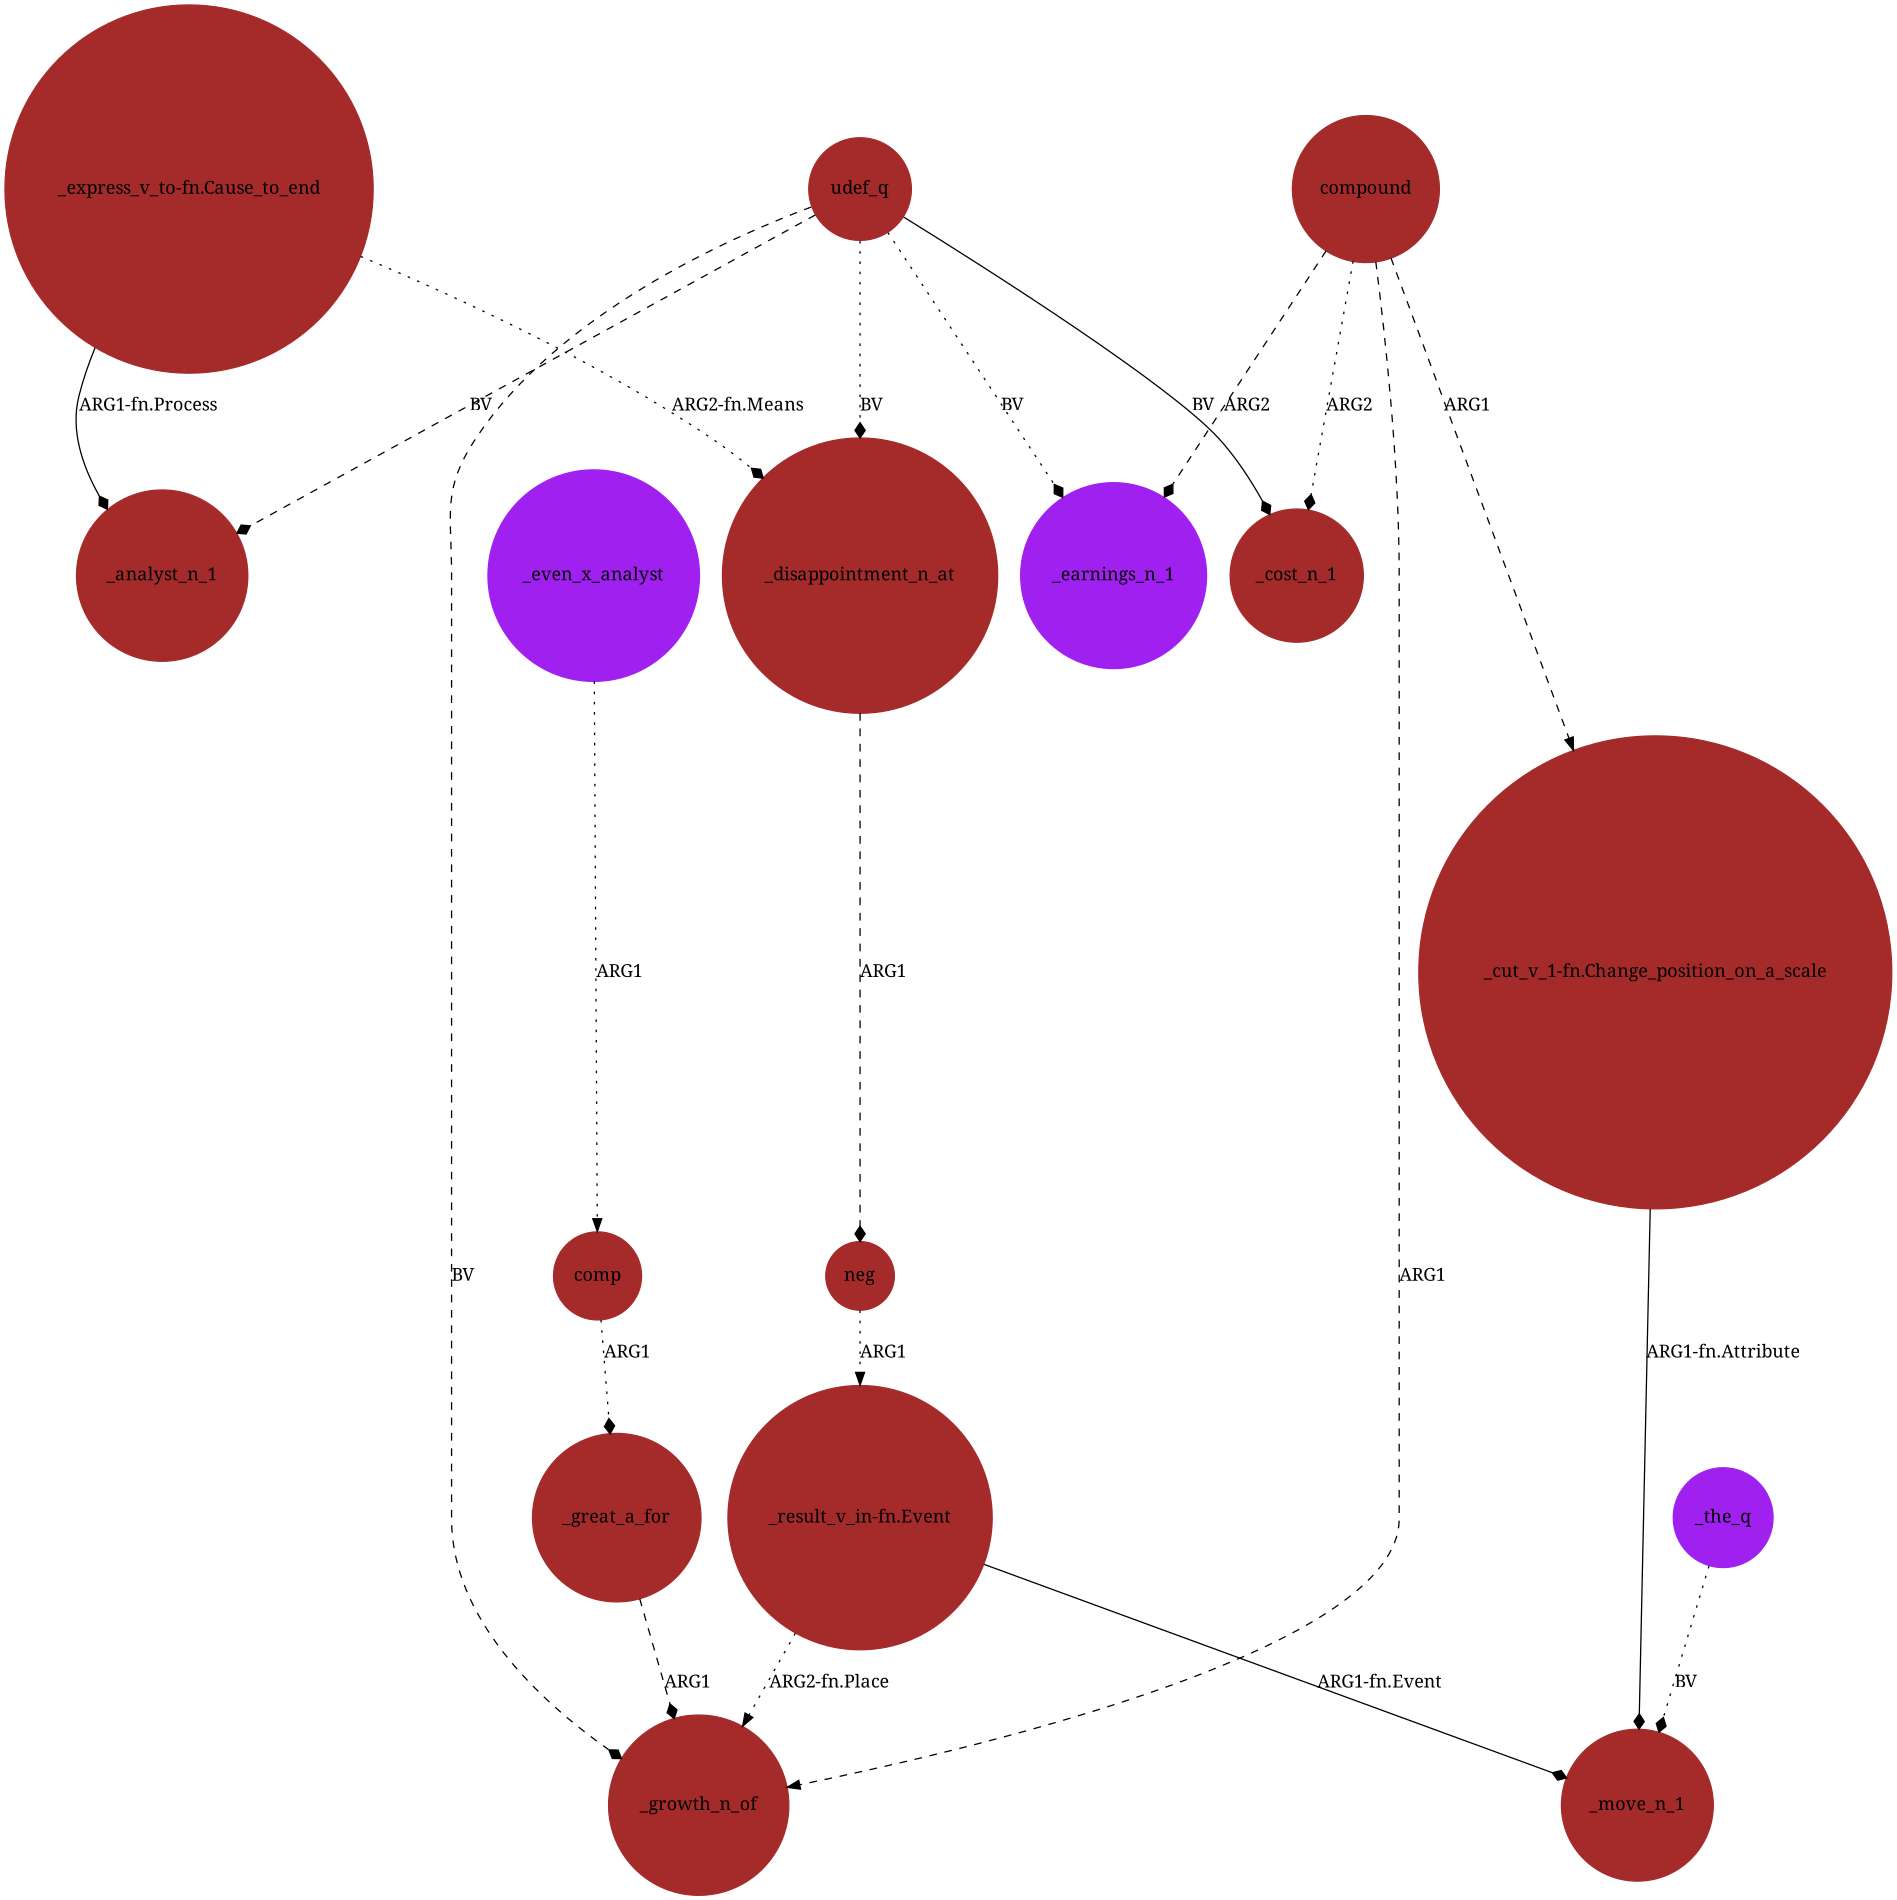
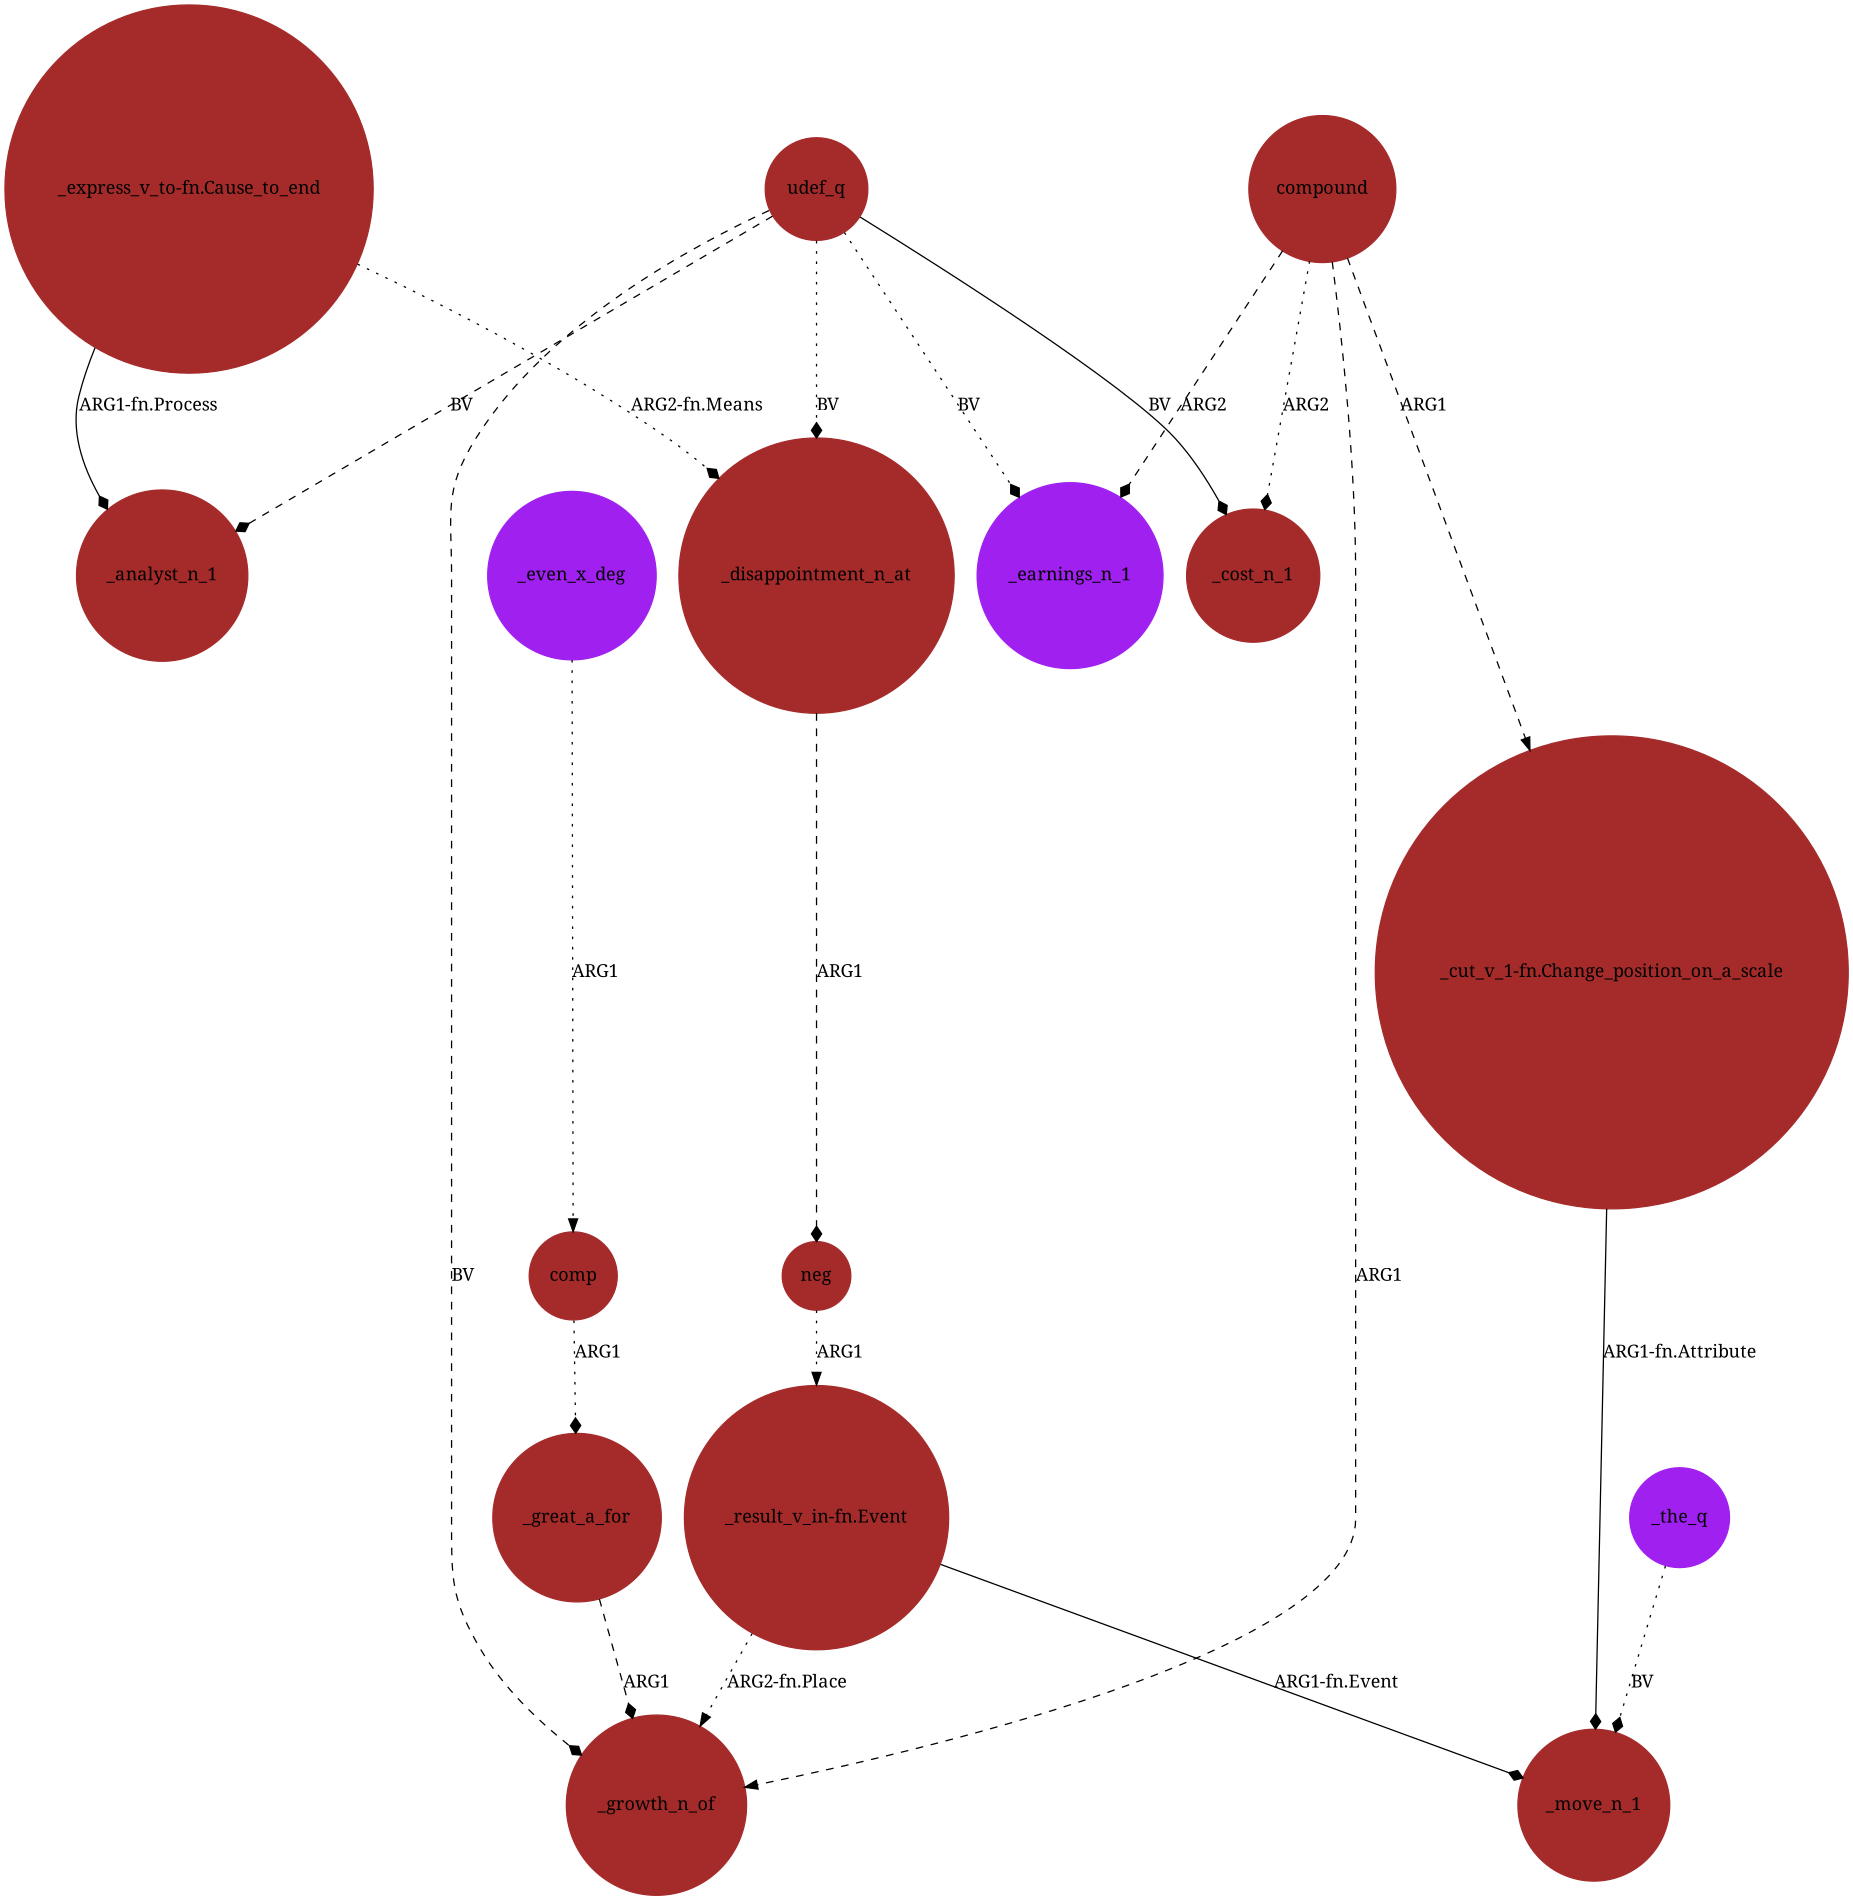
(594, 576) -> (572, 576)
